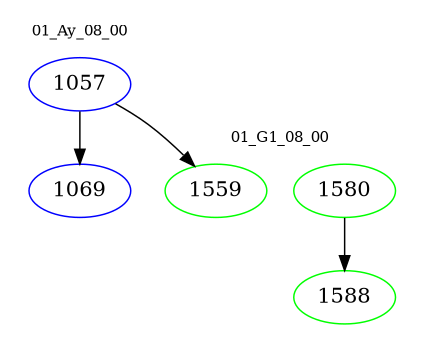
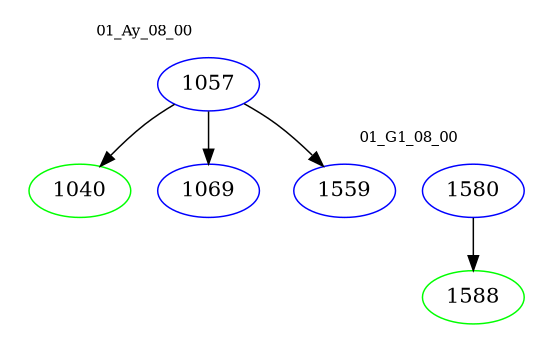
none -> (80, 191)
(216, 191) -> (345, 191)
(345, 191) -> (473, 191)
